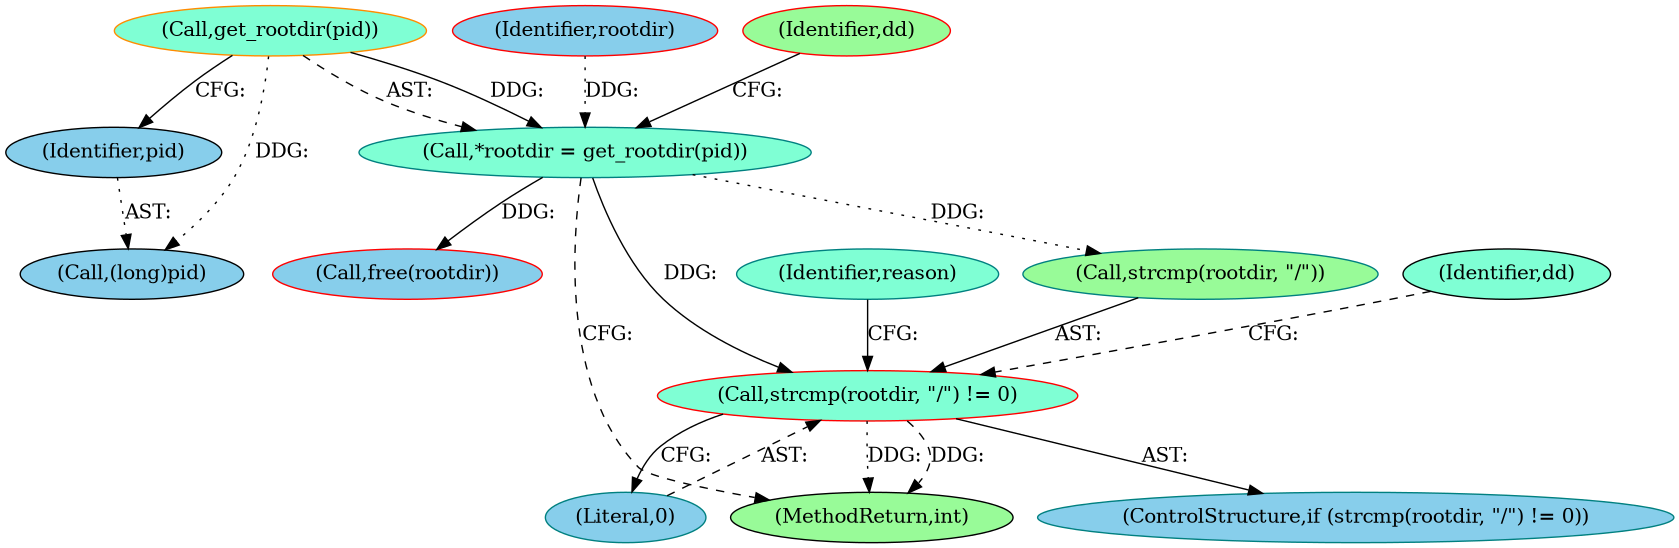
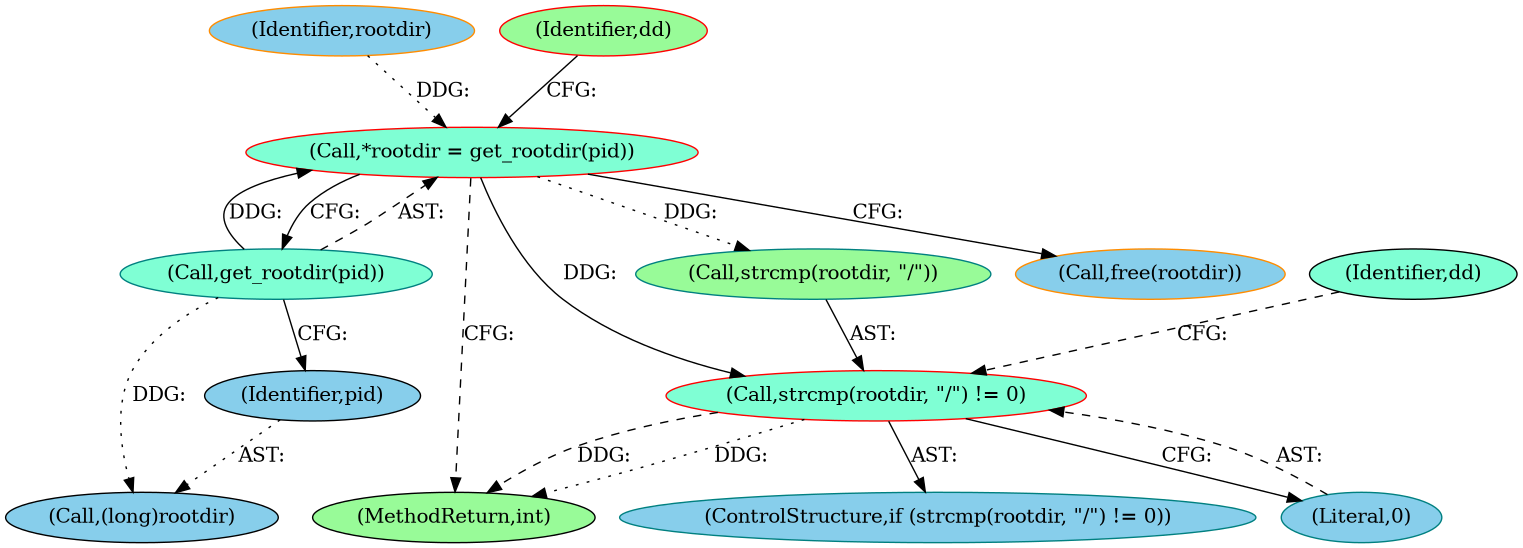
(270, 31) -> (276, 274)
(585, 31) -> (342, 31)
(585, 152) -> (472, 152)
none -> (317, 197)
(531, 213) -> (881, 213)
(132, 274) -> (142, 517)
(407, 274) -> (1150, 274)
(868, 274) -> none
